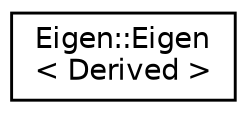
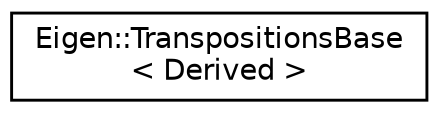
(123, 57) -> (219, 57)
